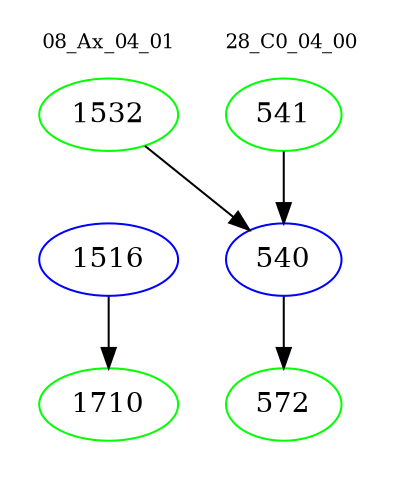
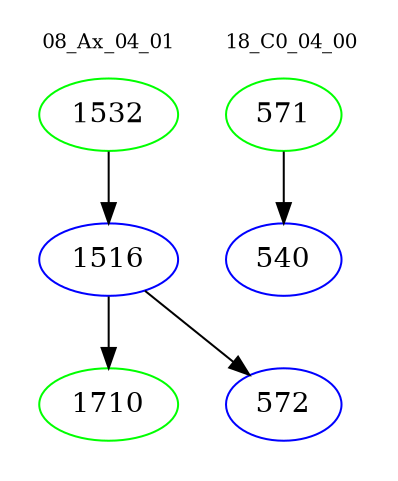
(292, 43) -> (292, 43)
(284, 115) -> (284, 115)
(180, 174) -> (109, 177)
(284, 322) -> (180, 319)
(284, 405) -> (284, 405)
